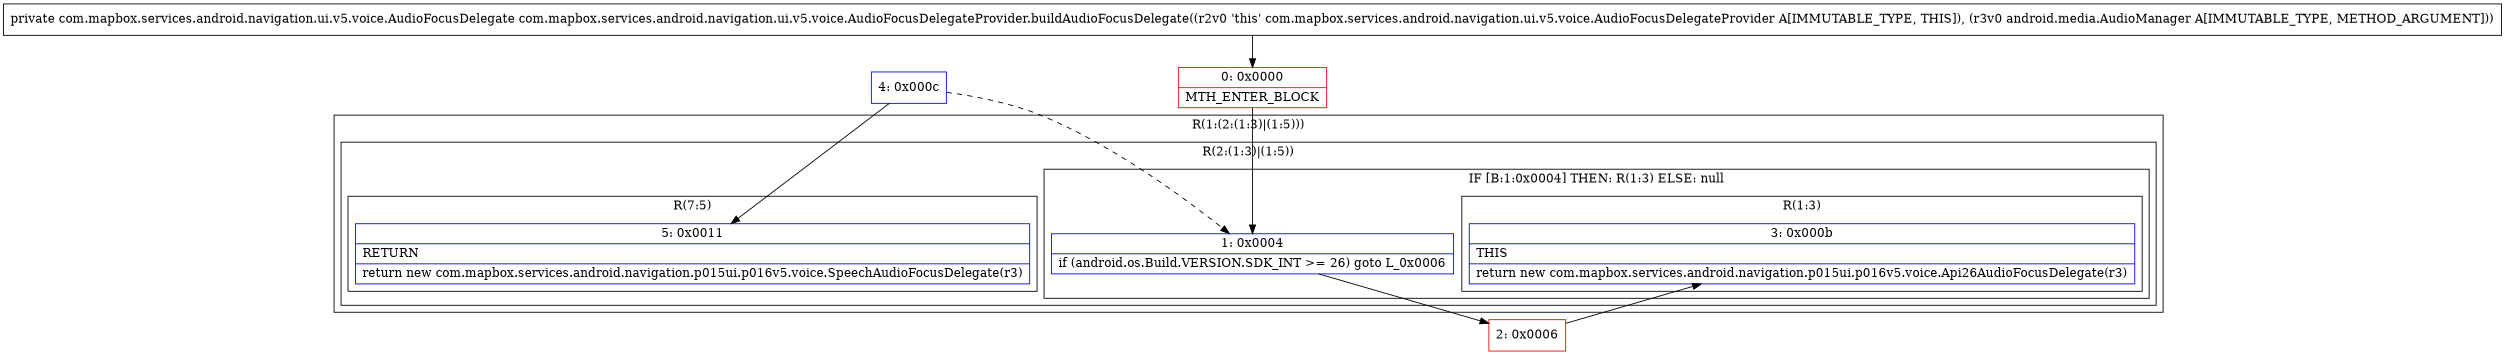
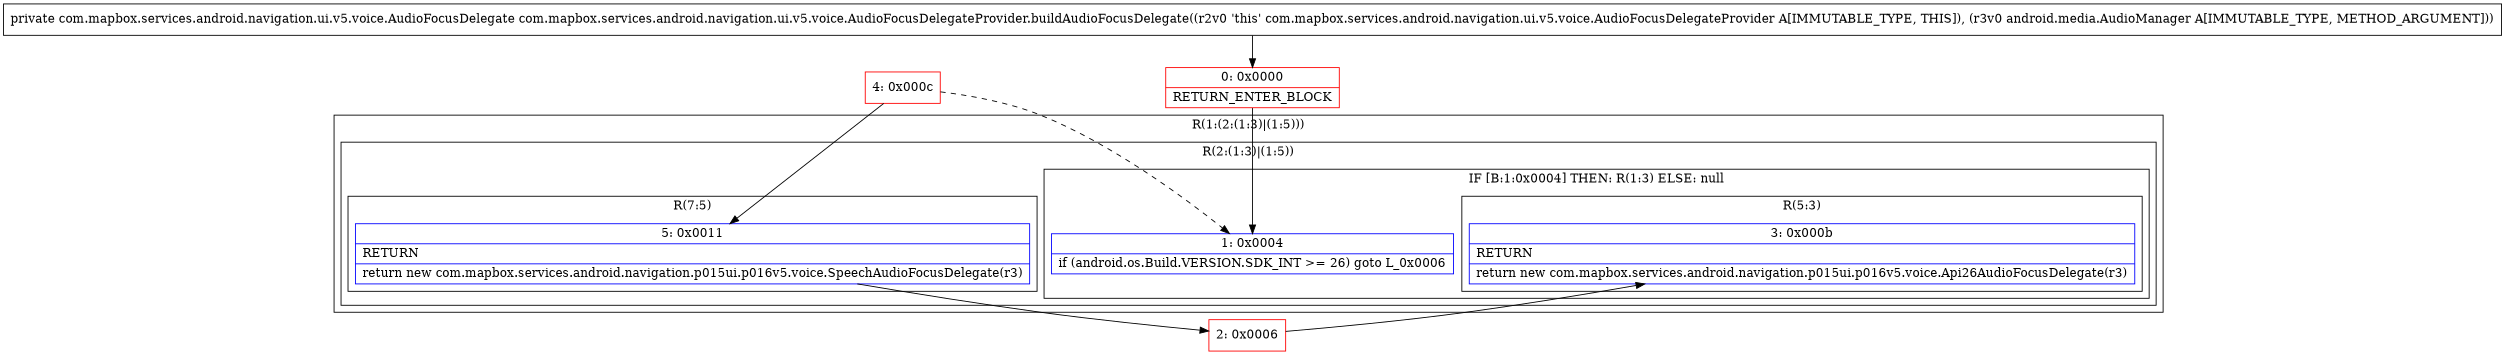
(909, 88) -> (903, 88)
(1253, 97) -> (1253, 97)
(1802, 206) -> (1802, 206)
(1492, 253) -> (1505, 253)
(1383, 293) -> (1088, 318)
